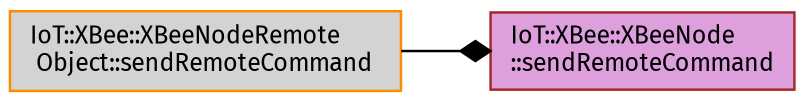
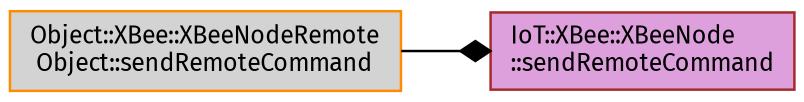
(205, 51) -> (205, 51)
